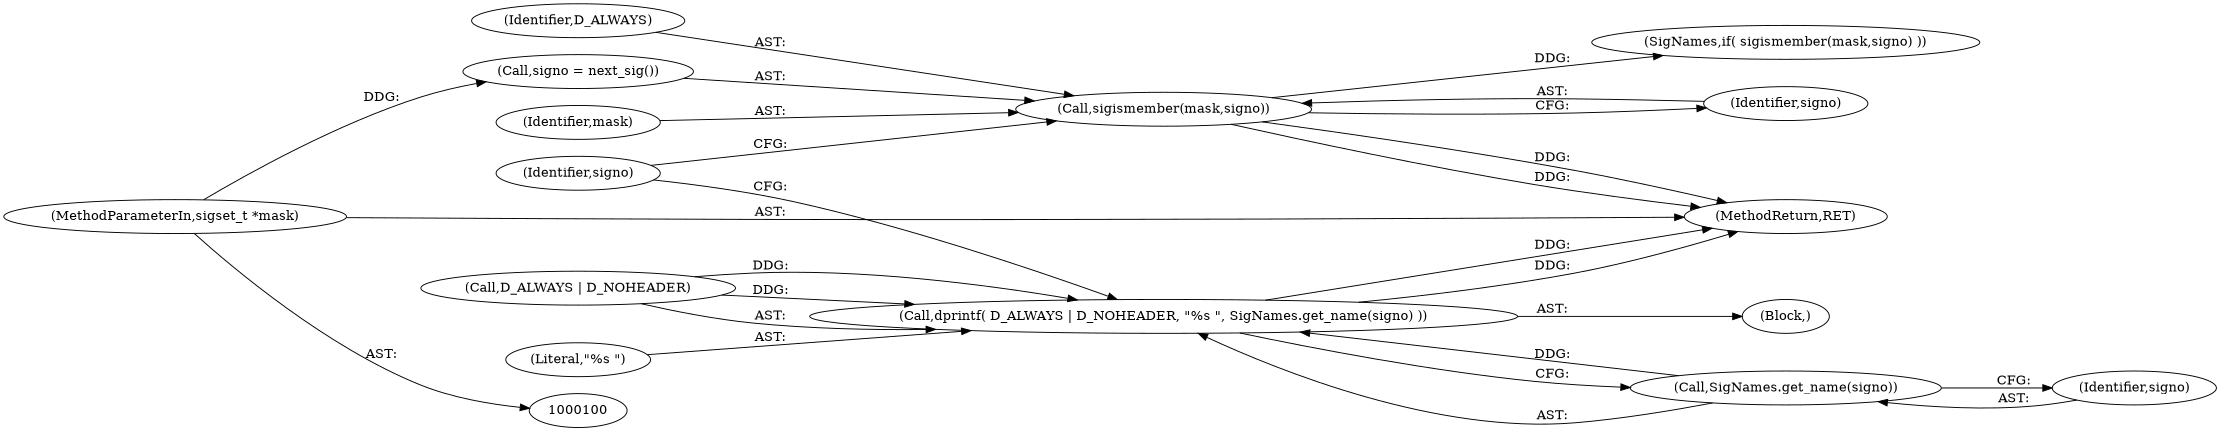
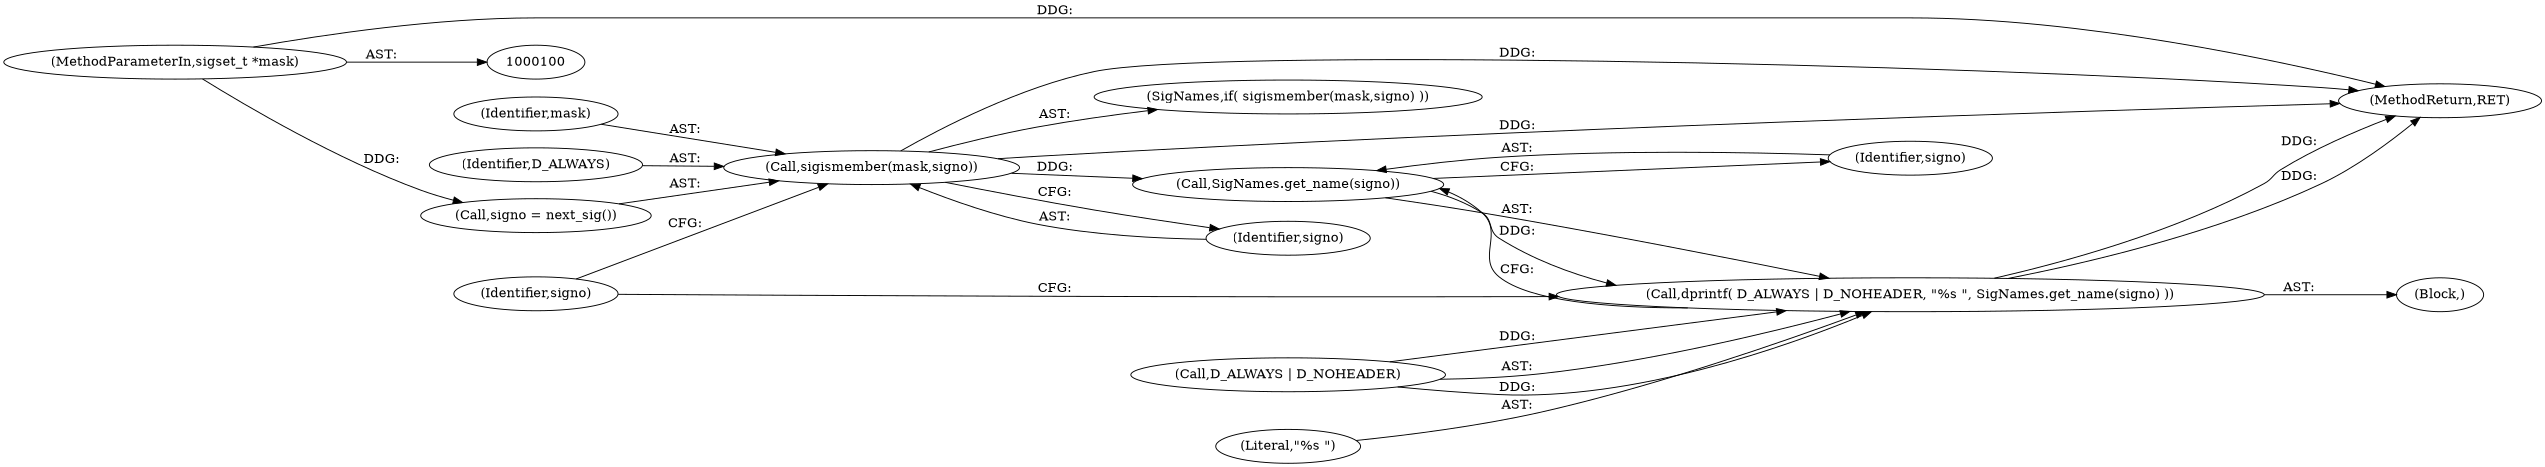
(1555, 59) -> (1057, 114)
none -> (1072, 176)
(773, 212) -> (1057, 11)
